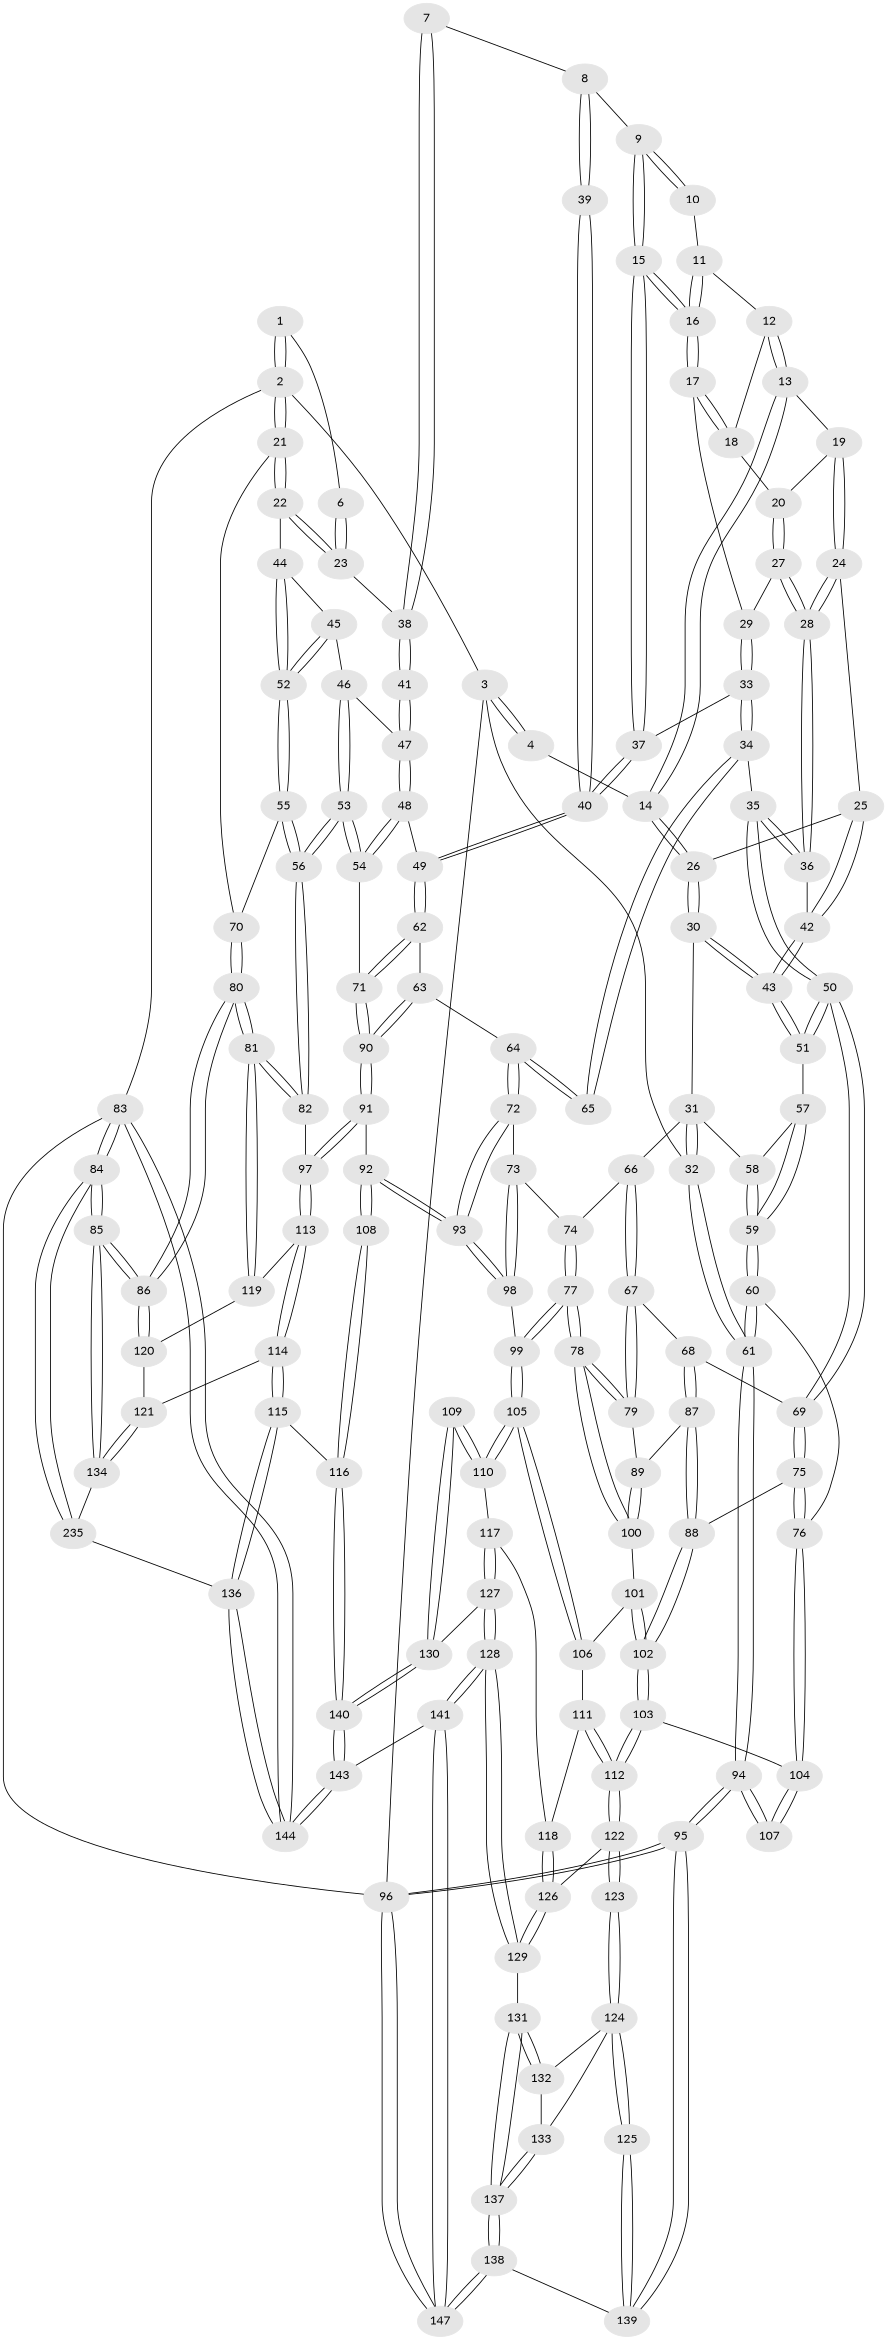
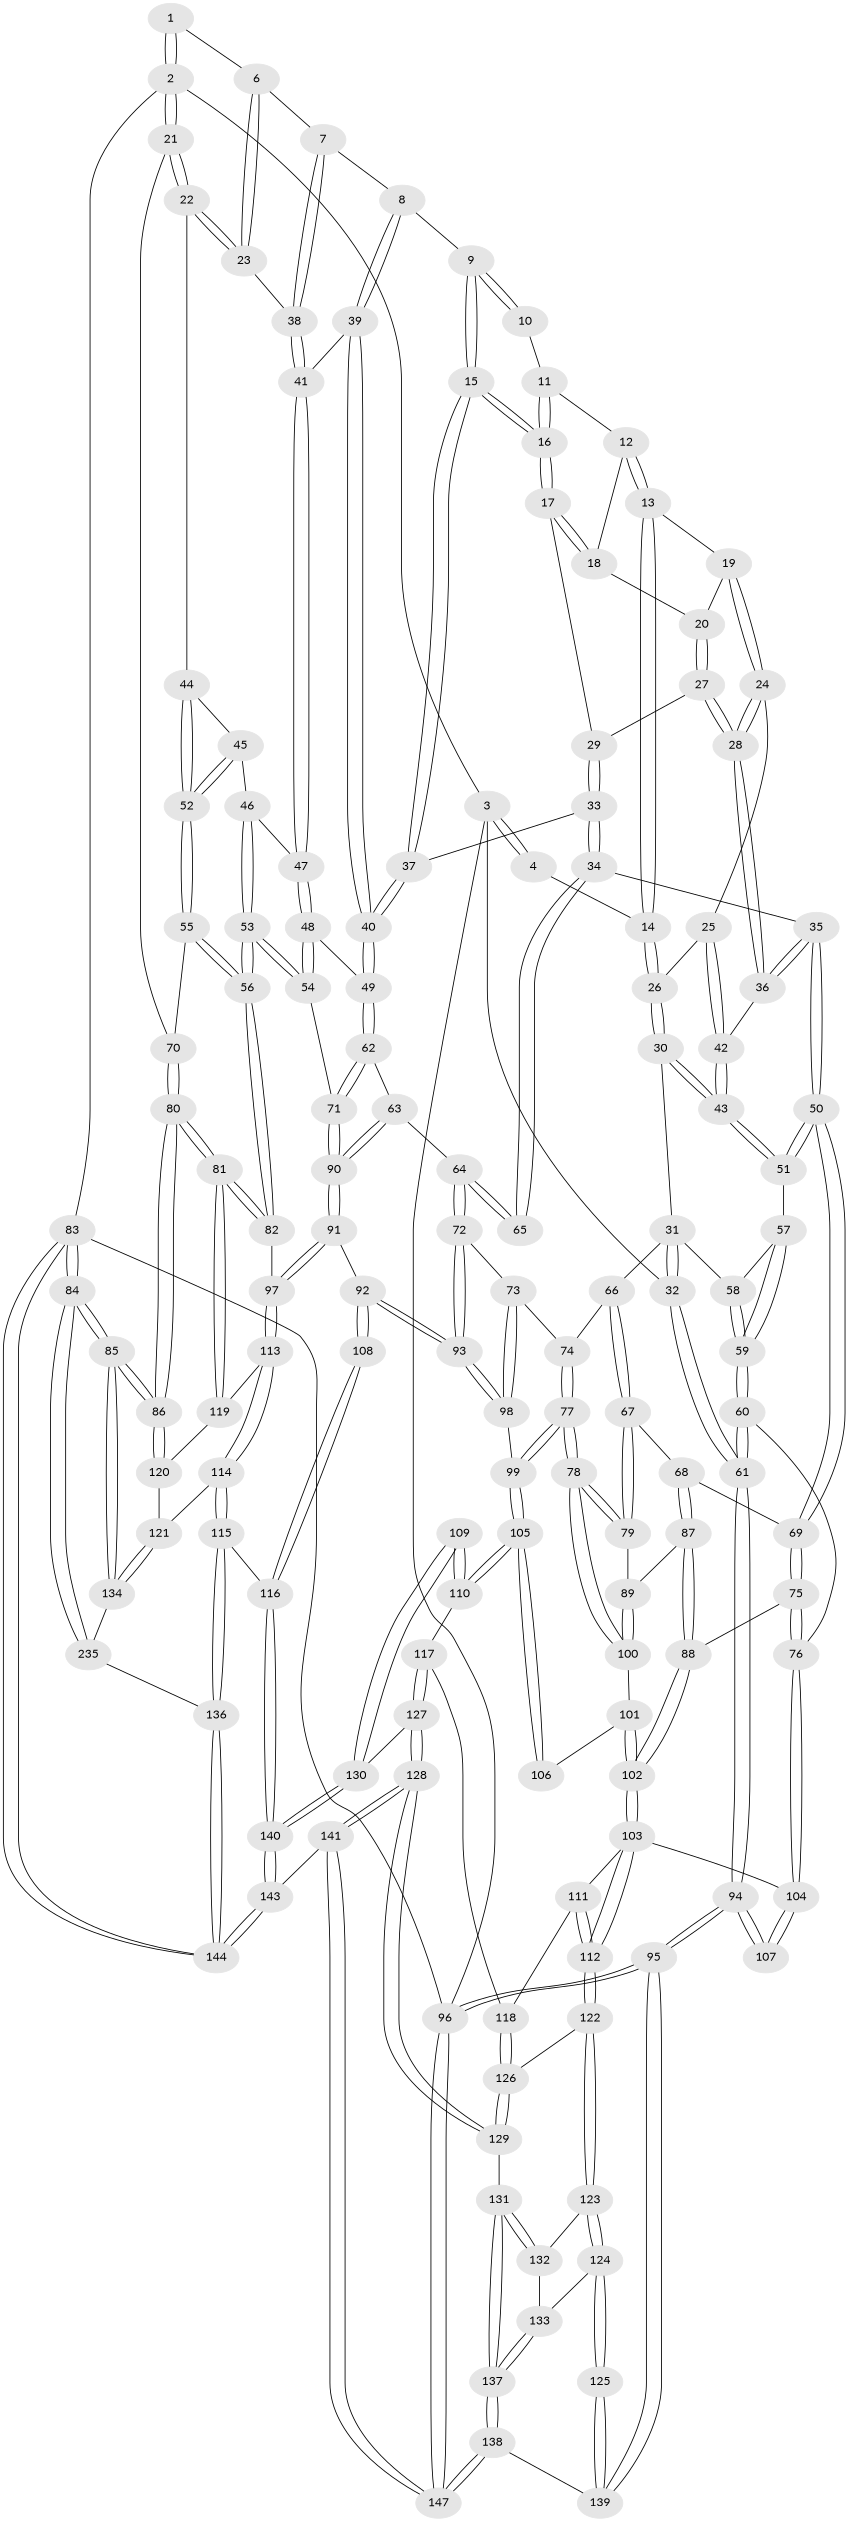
none -> (290, 109)
none -> (328, 352)
(582, 1685) -> (605, 1867)
(578, 2049) -> (565, 2230)
